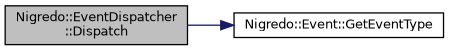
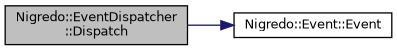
(339, 25) -> (313, 25)
